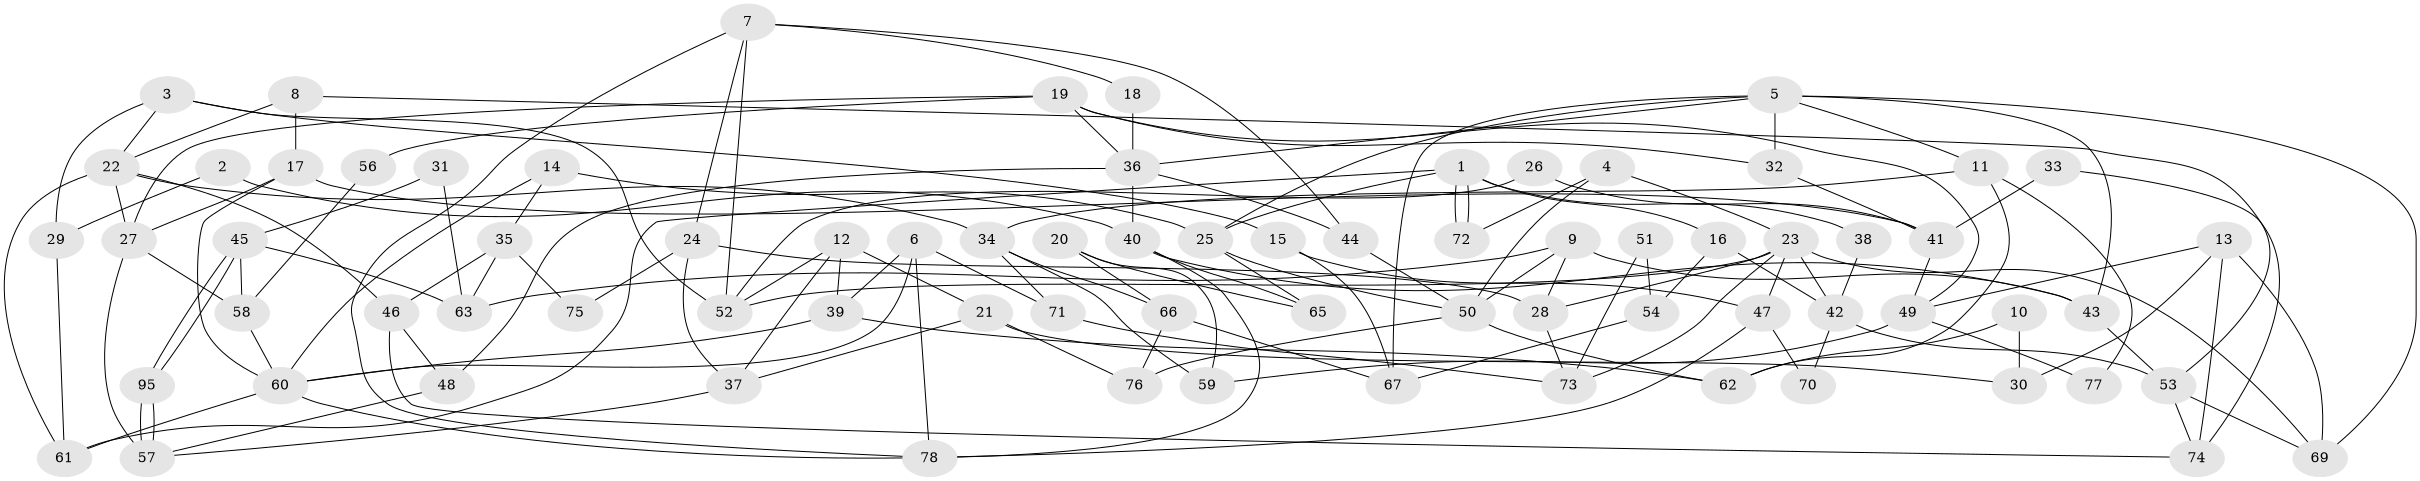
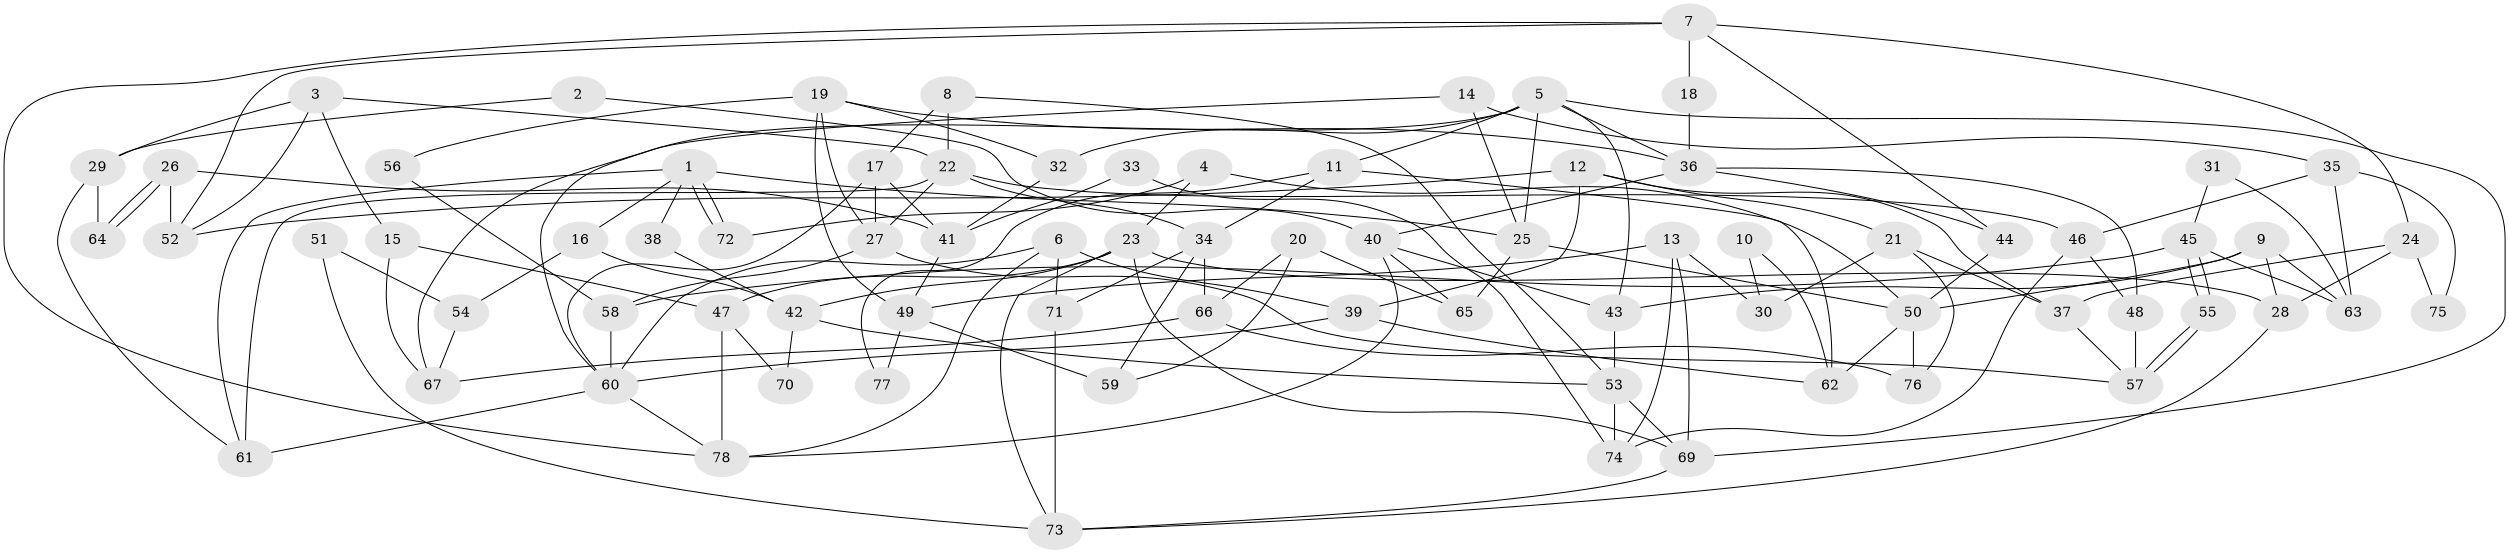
none -> (98, 240)
(1056, 284) -> none
(147, 386) -> (2208, 313)
none -> (1464, 504)
